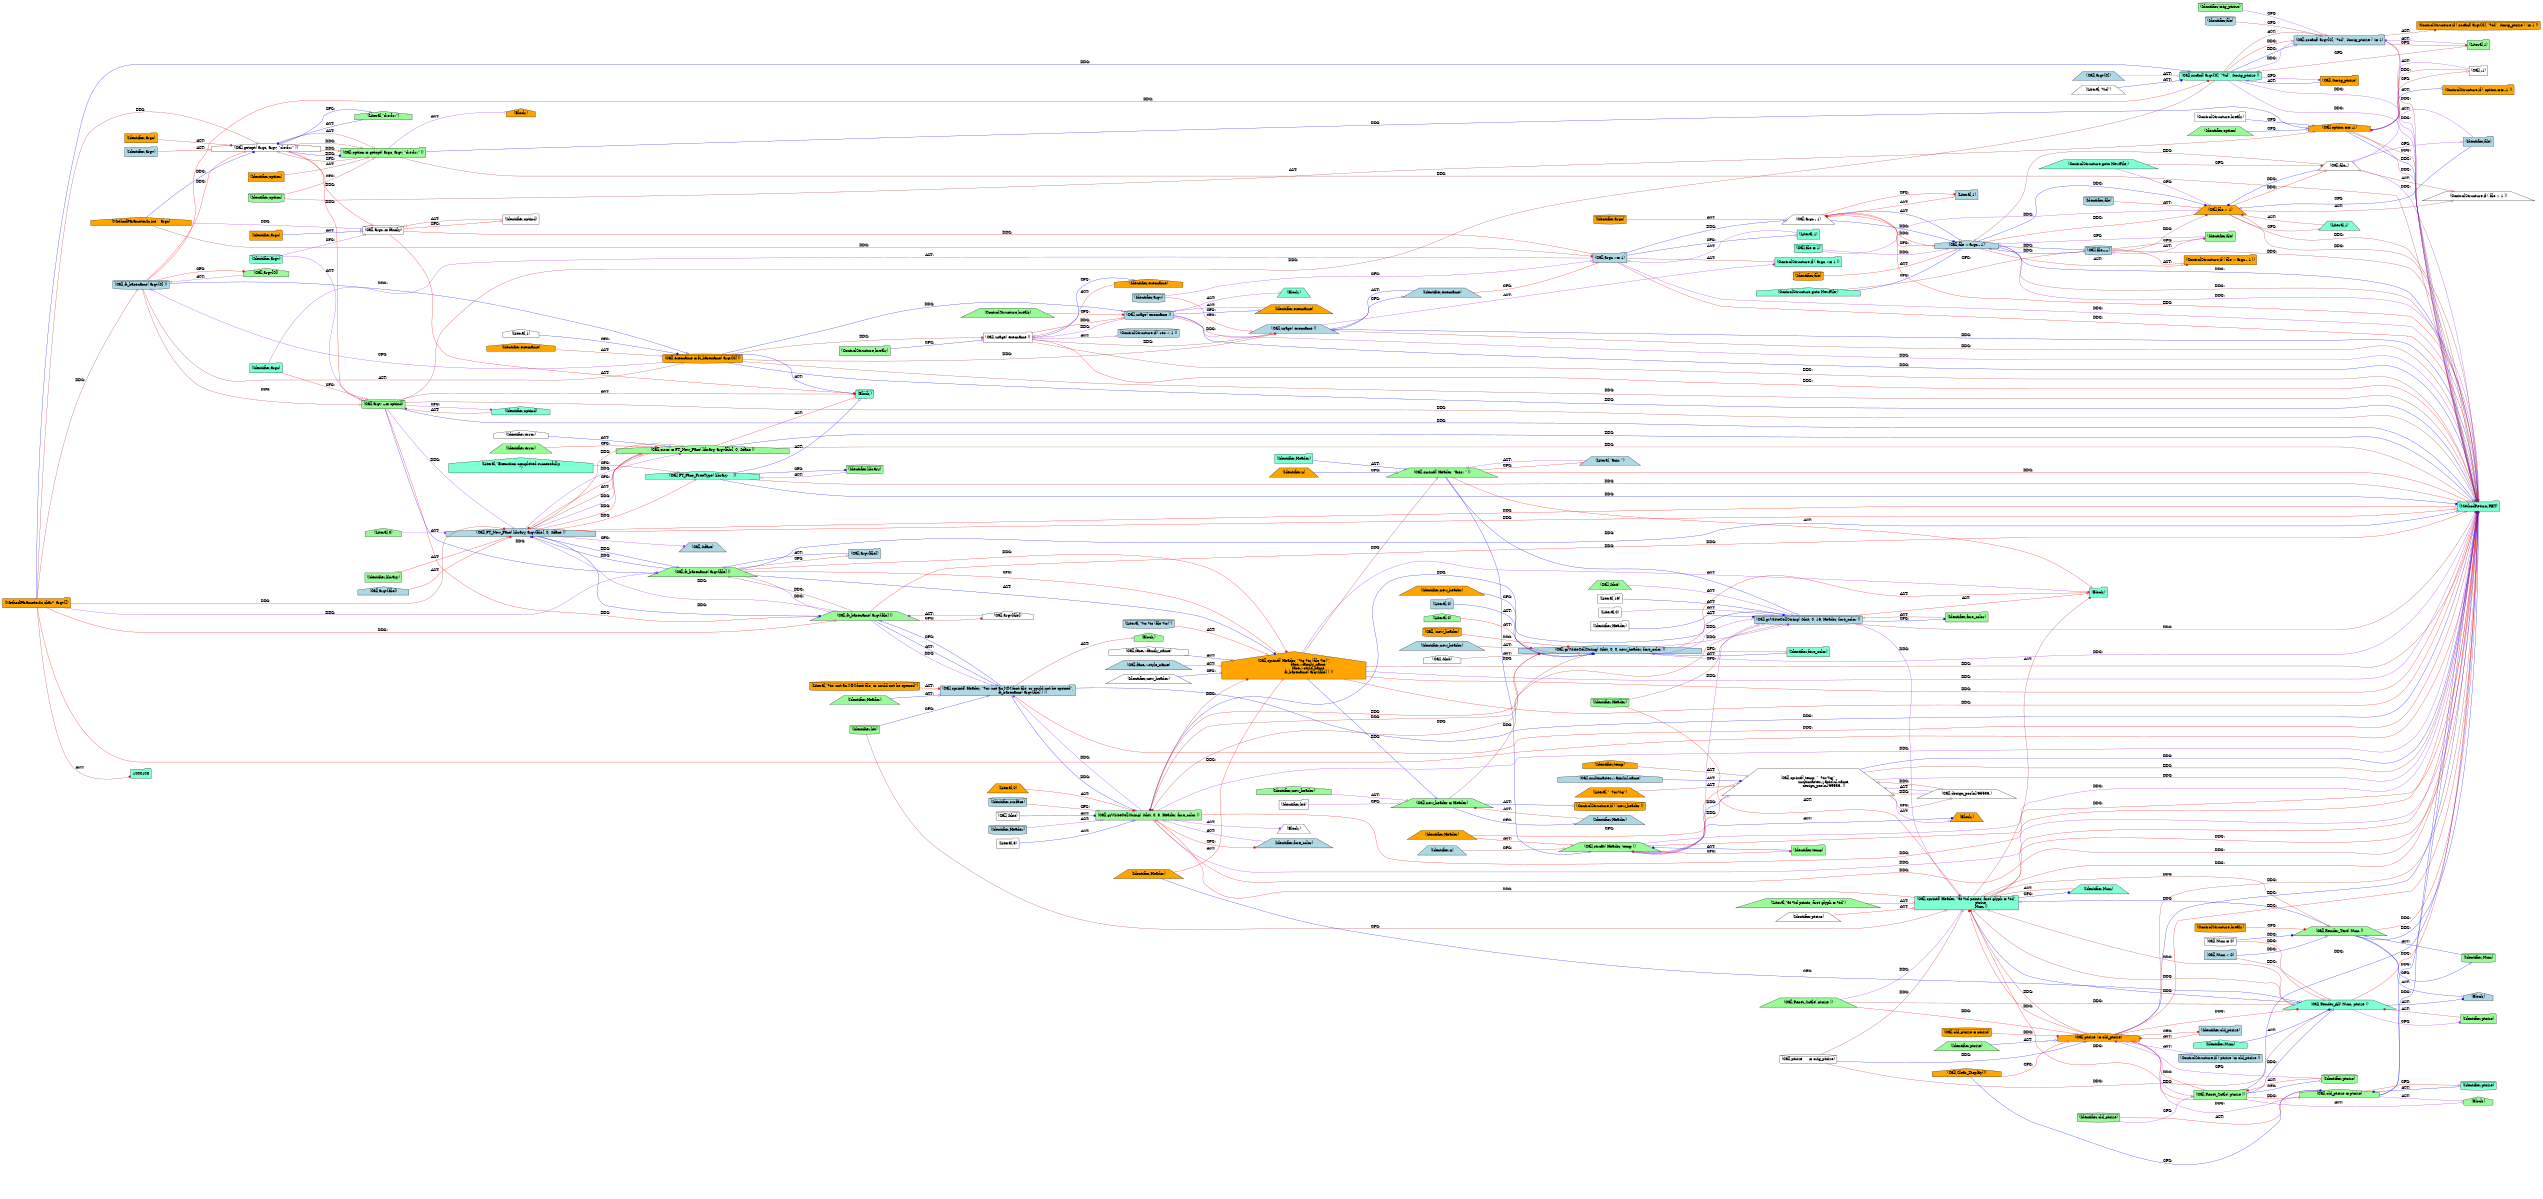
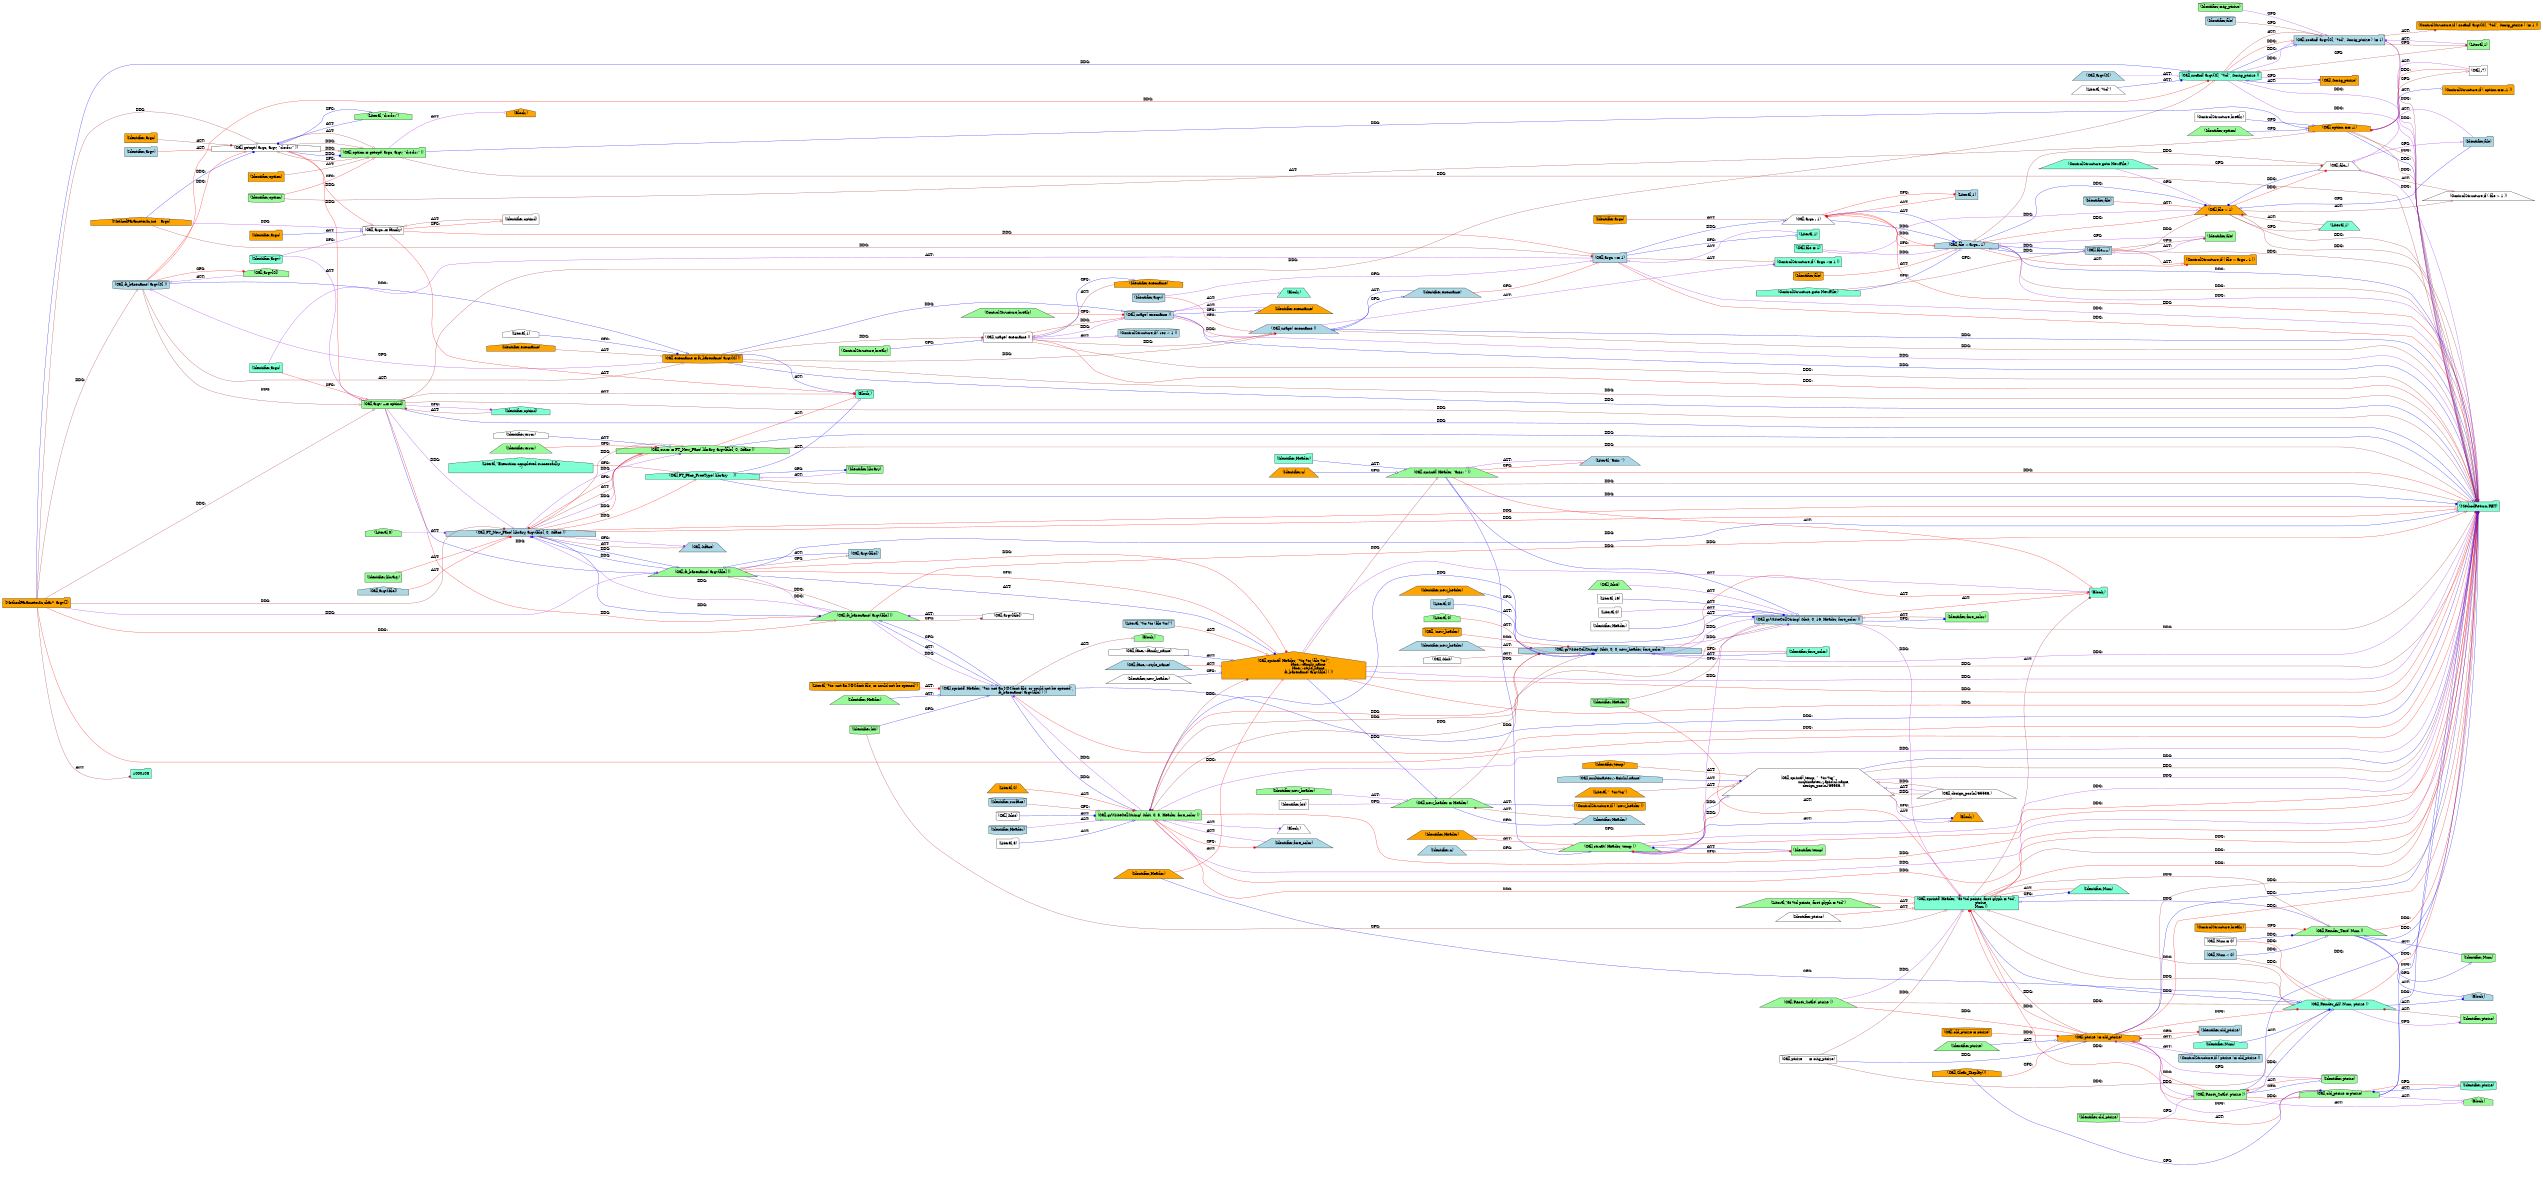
(2478, 71) -> (2478, 71)
(2279, 188) -> (2279, 188)
none -> (209, 504)
none -> (612, 546)
